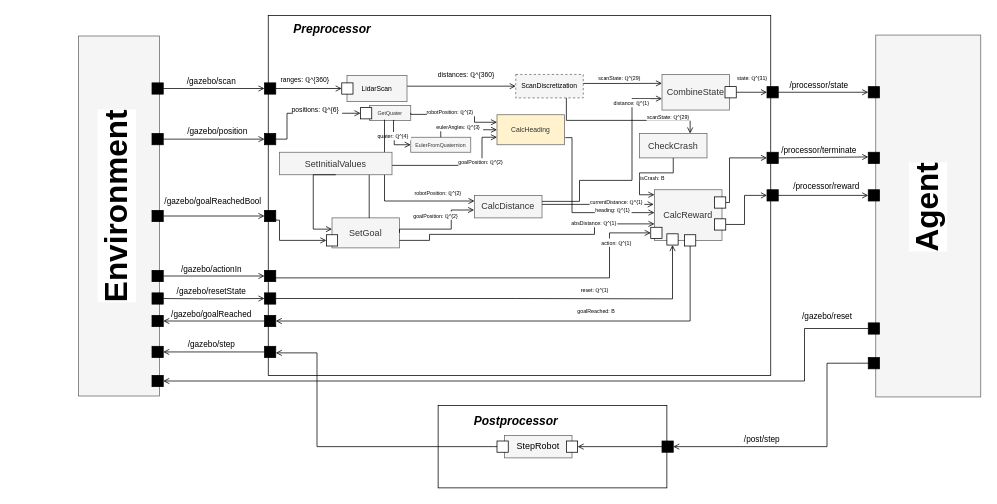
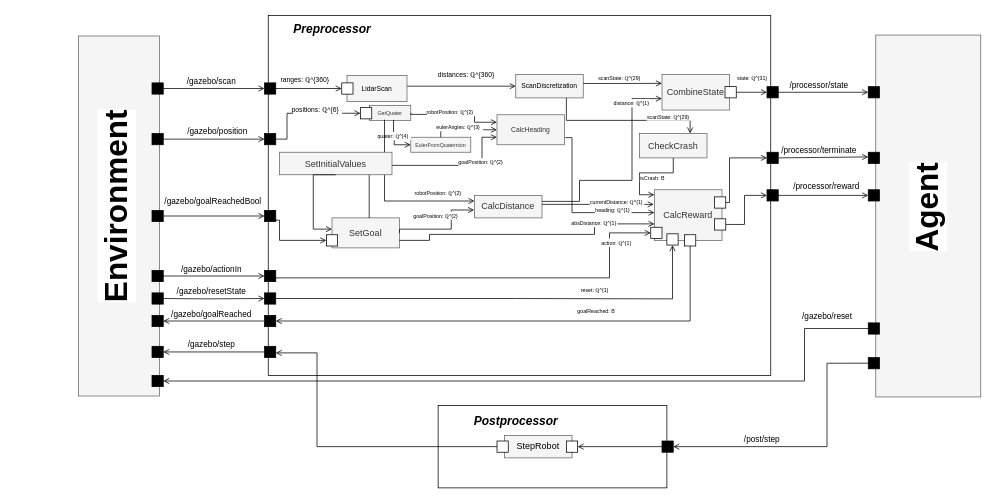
(549, 86) -> (549, 86)
(531, 130) -> (531, 130)
